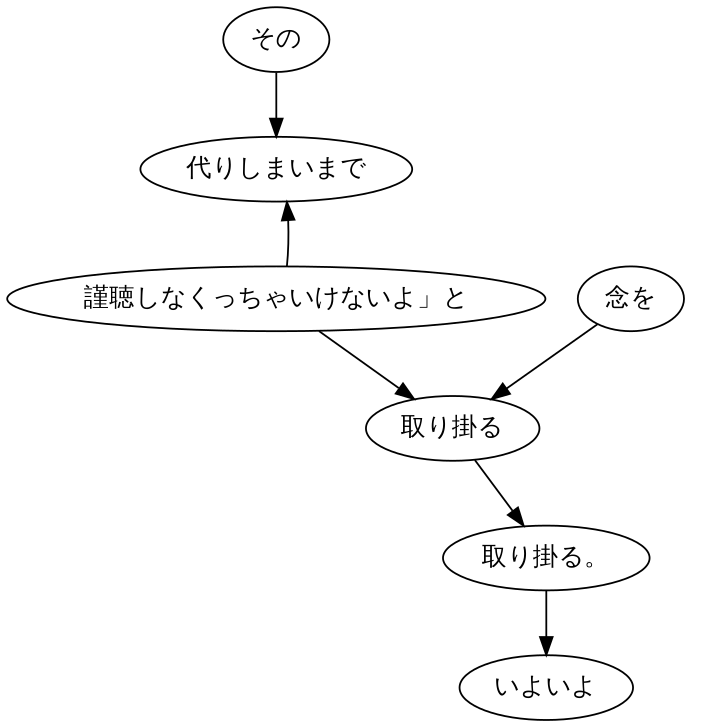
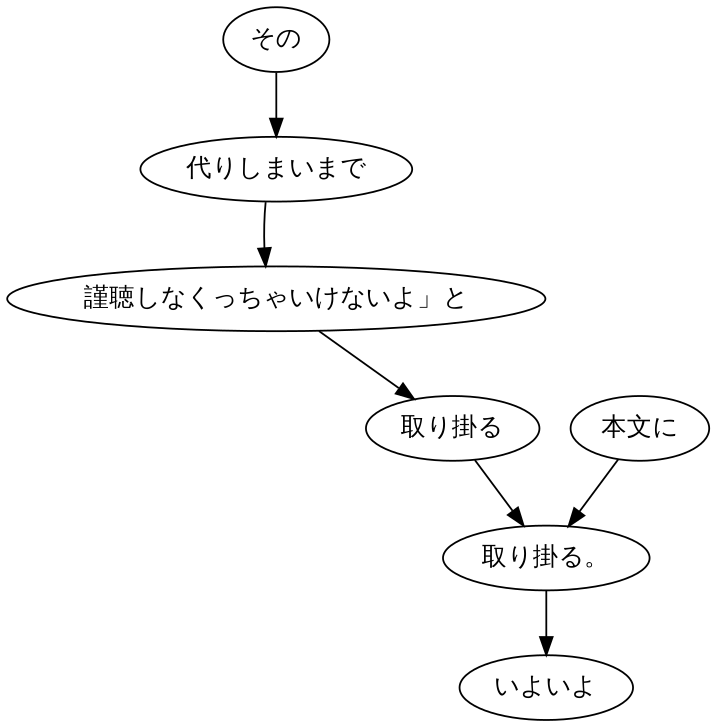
(288, 243) -> (264, 225)
(631, 299) -> none
none -> (640, 428)
